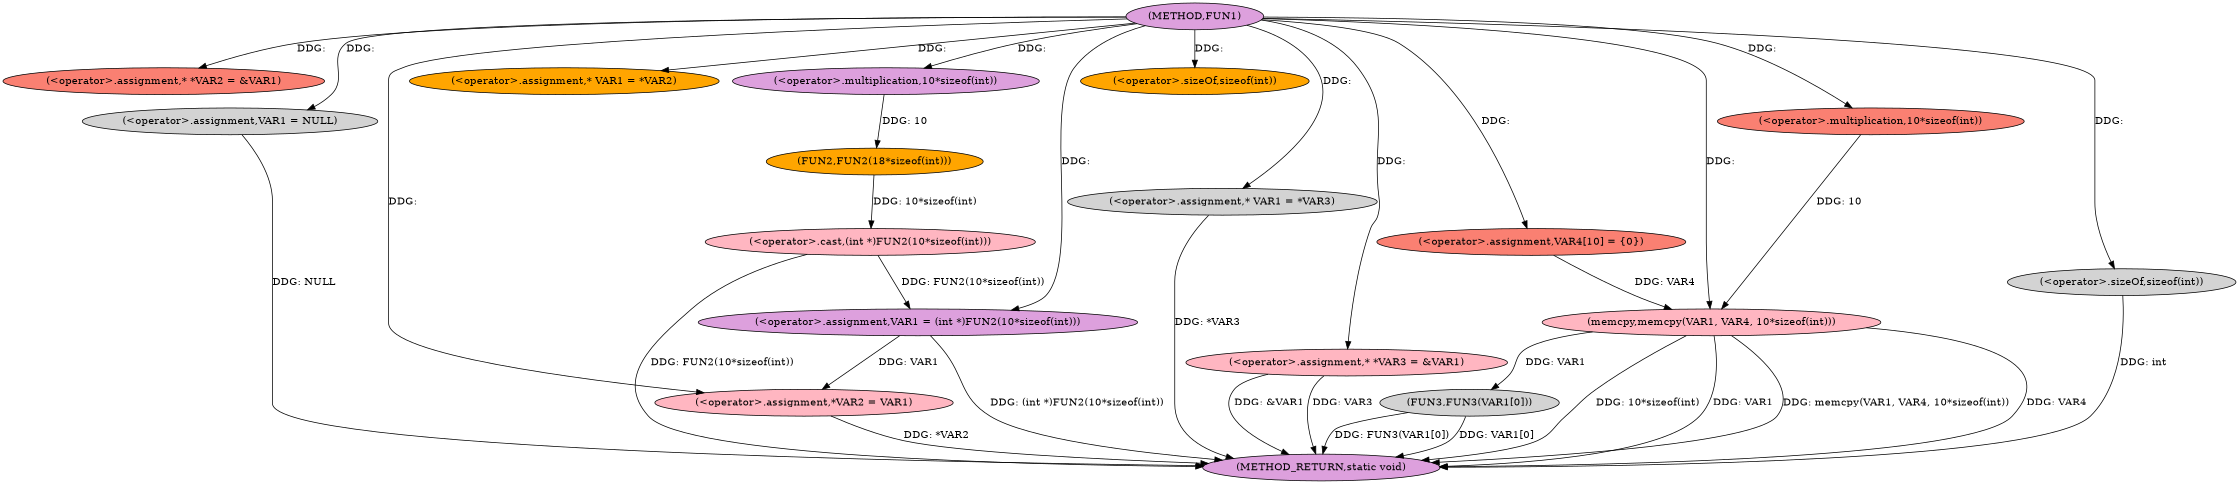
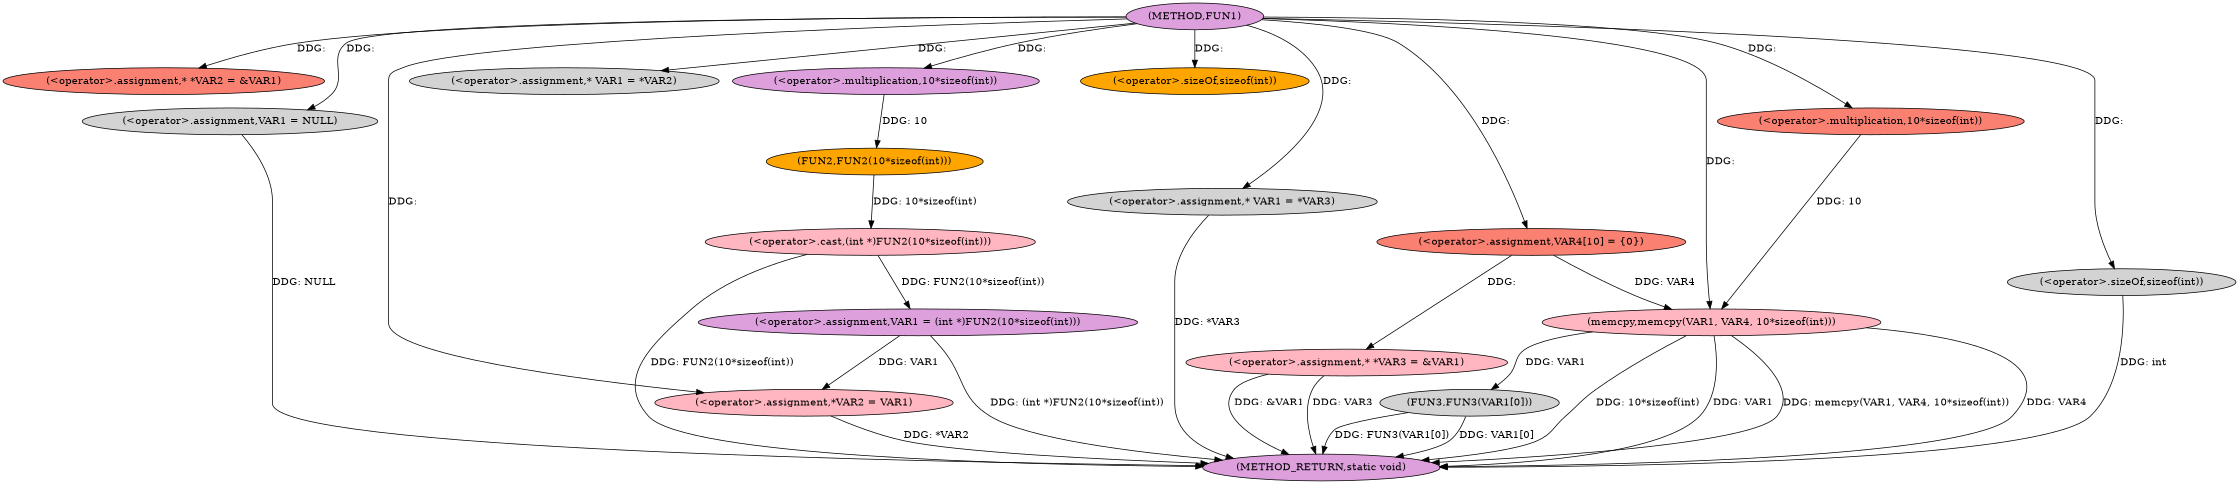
(564, 81) -> (564, 81)
(1378, 149) -> (1442, 300)
(1061, 155) -> none
(875, 162) -> (875, 162)
